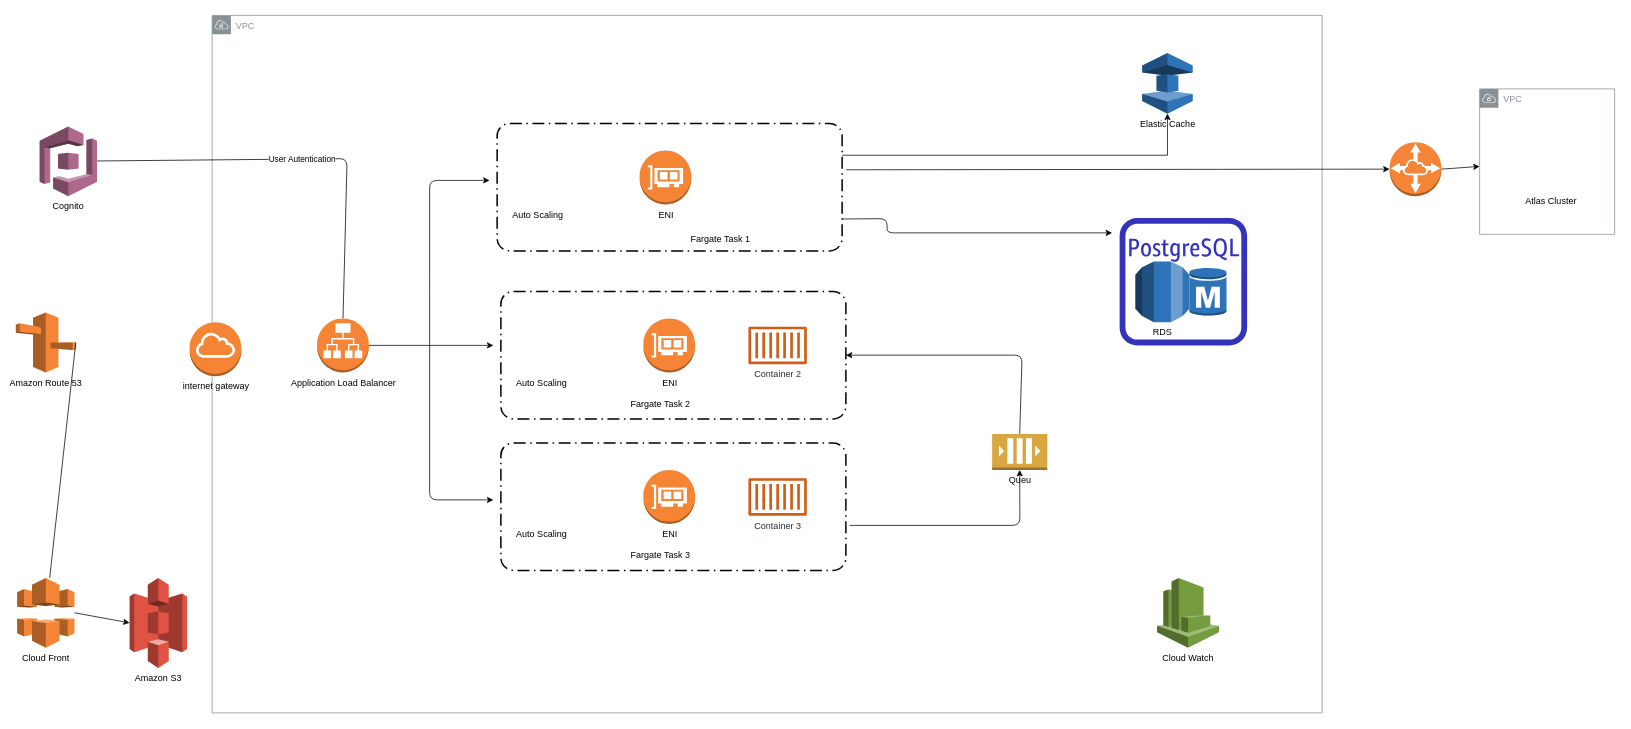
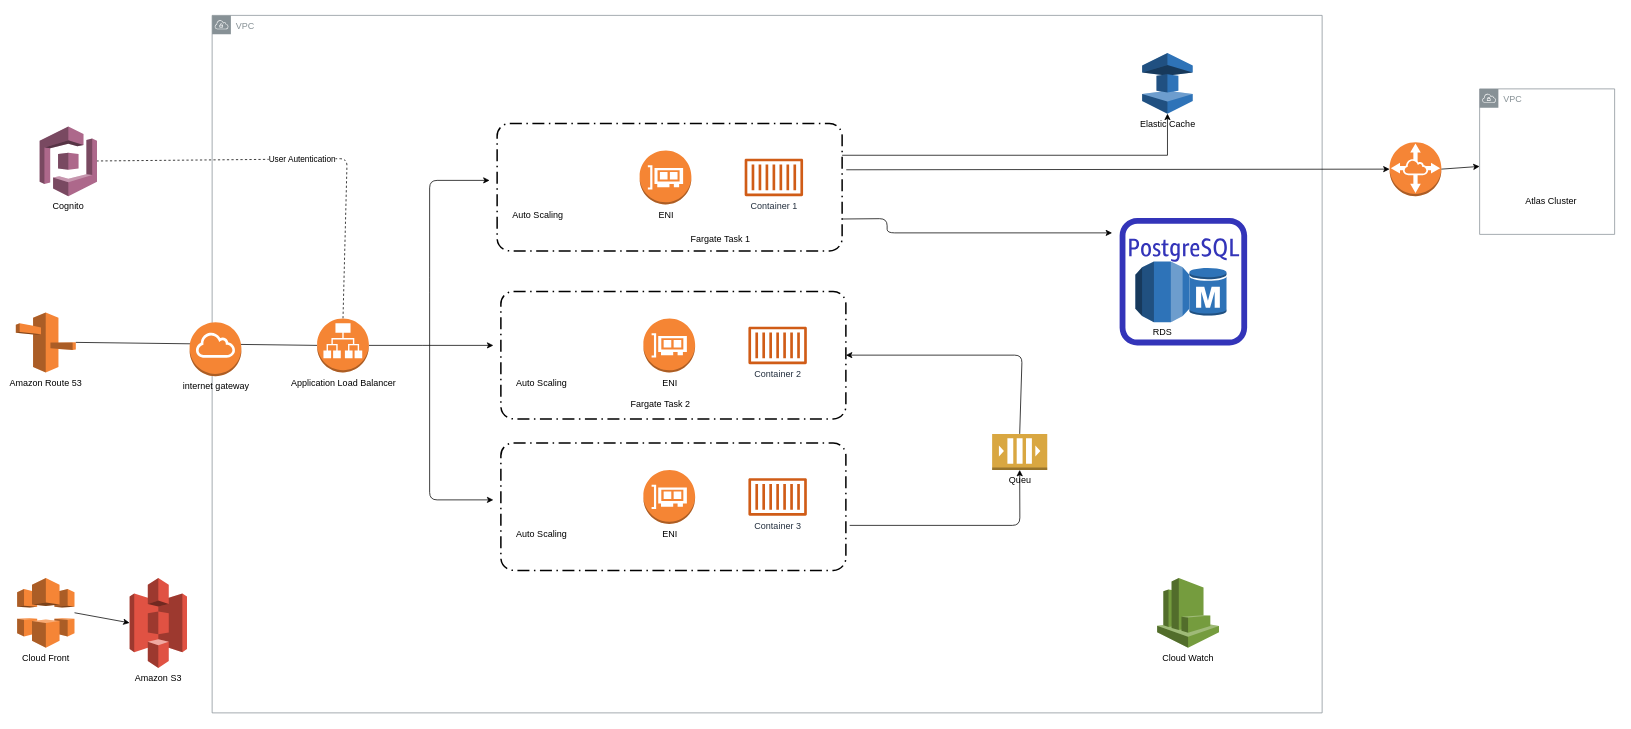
(183, 160) -> (183, 160)
none -> (774, 177)
(62, 460) -> (133, 343)
(660, 555) -> none
